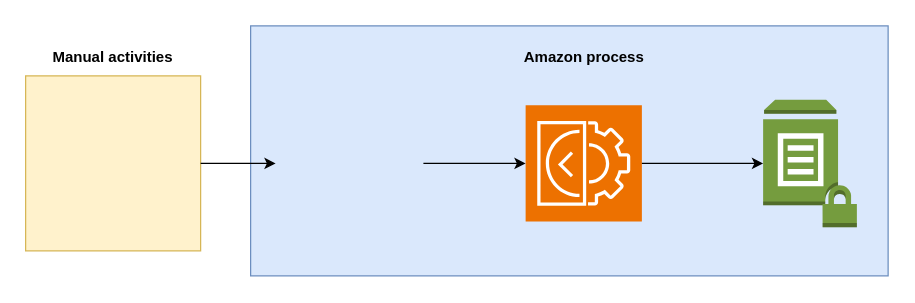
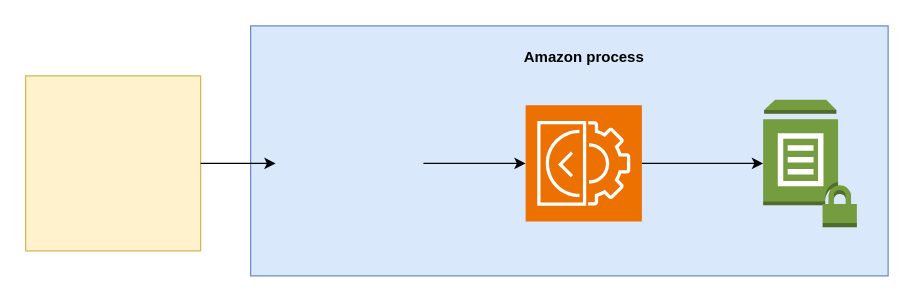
(113, 57) -> none
